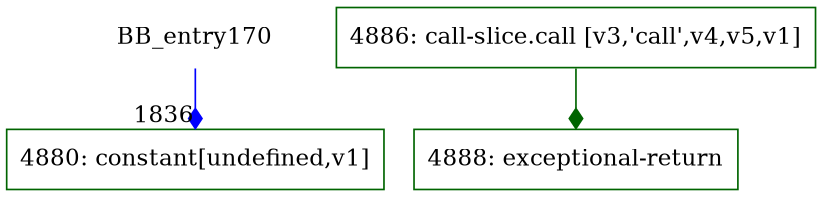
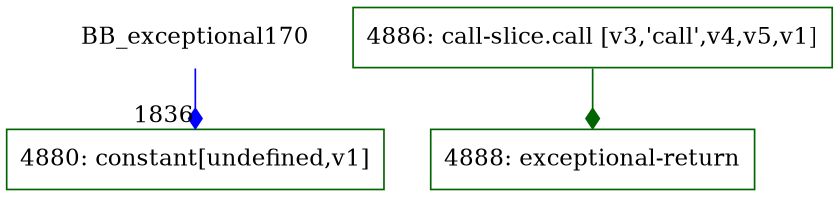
(195, 38) -> (195, 38)
